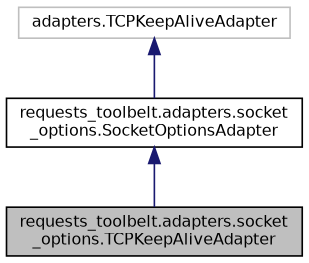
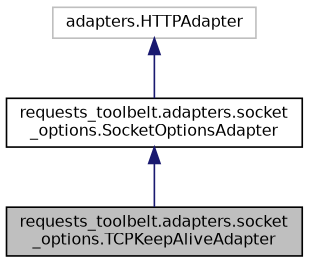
(154, 23) -> (154, 23)
